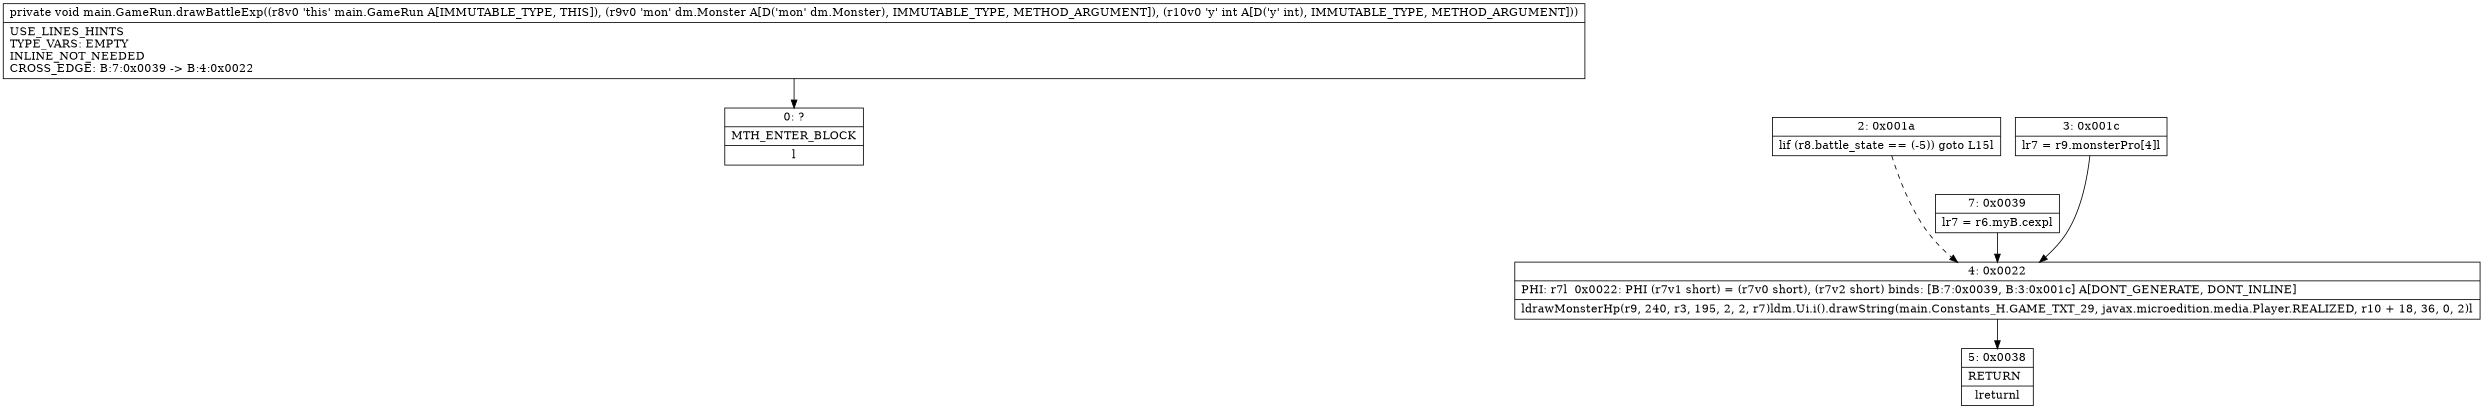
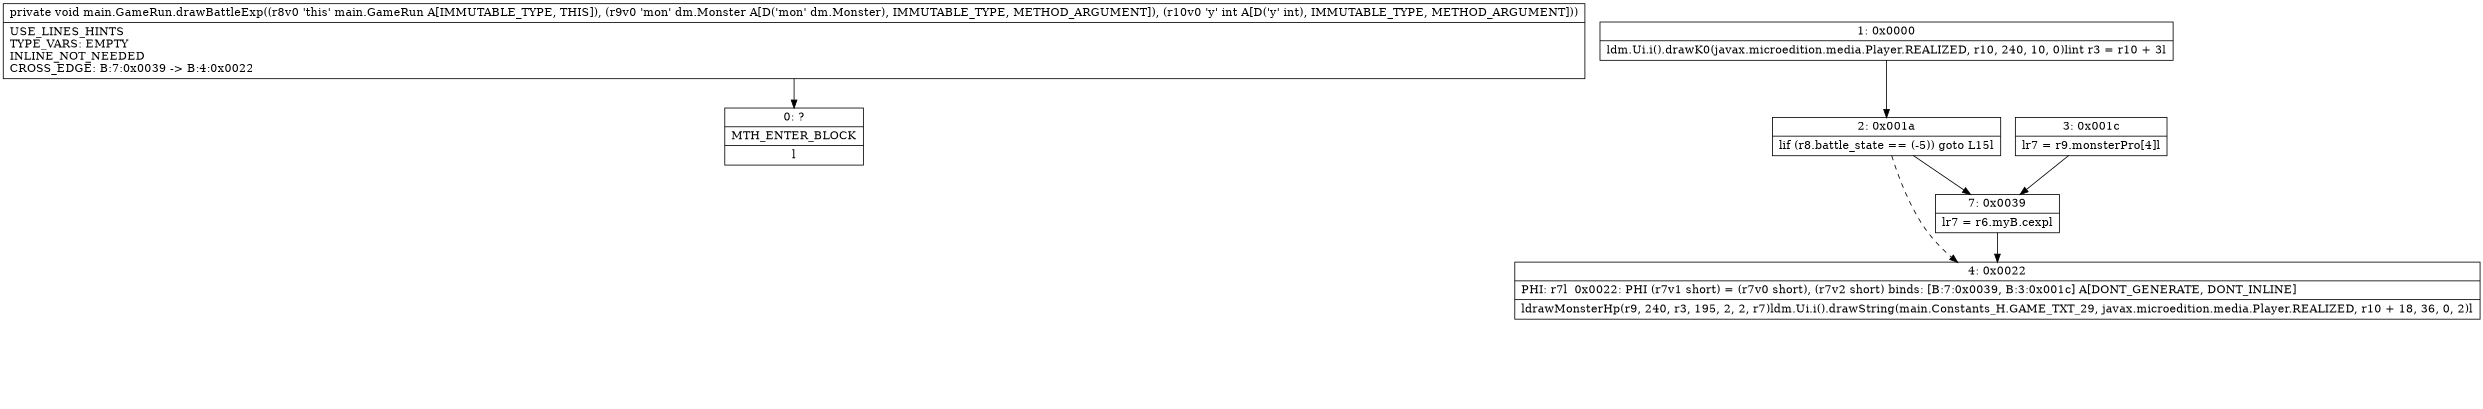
none -> (1887, 41)
none -> (1939, 173)
(2077, 211) -> (2048, 172)
(1997, 377) -> none
